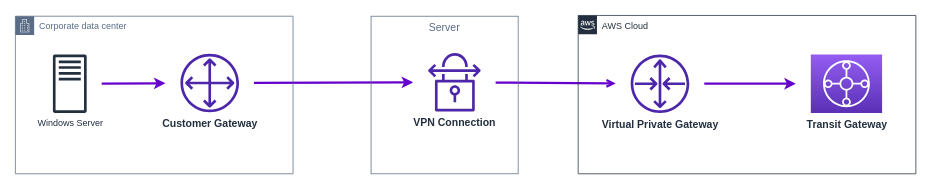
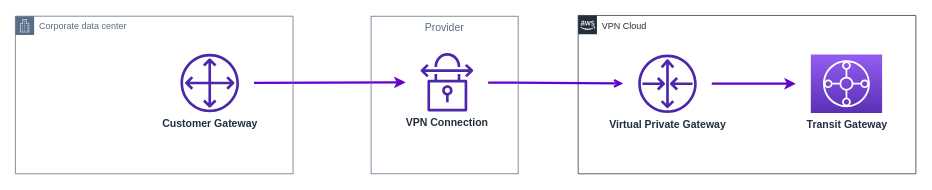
(622, 26) -> (622, 26)
(444, 27) -> (444, 27)
(454, 82) -> (447, 82)
(130, 83) -> none
(70, 84) -> none
(660, 84) -> (667, 84)
